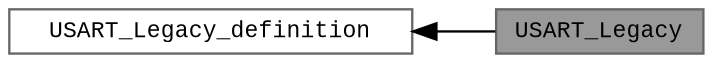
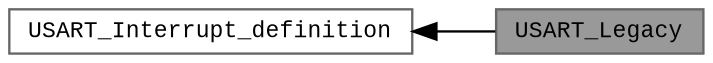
(211, 31) -> (211, 31)
